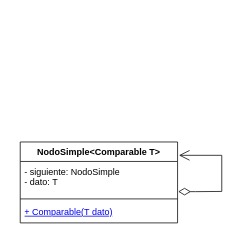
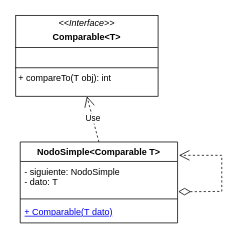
none -> (87, 56)
none -> (93, 121)
(222, 169) -> (222, 169)
